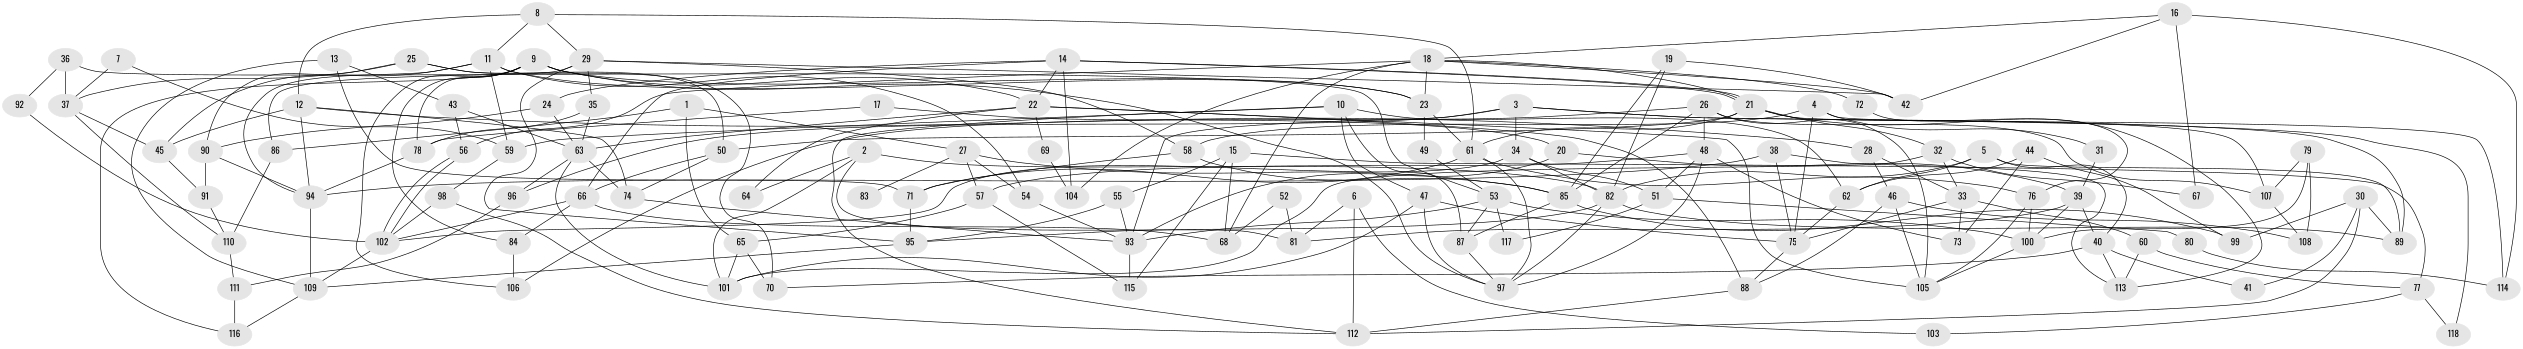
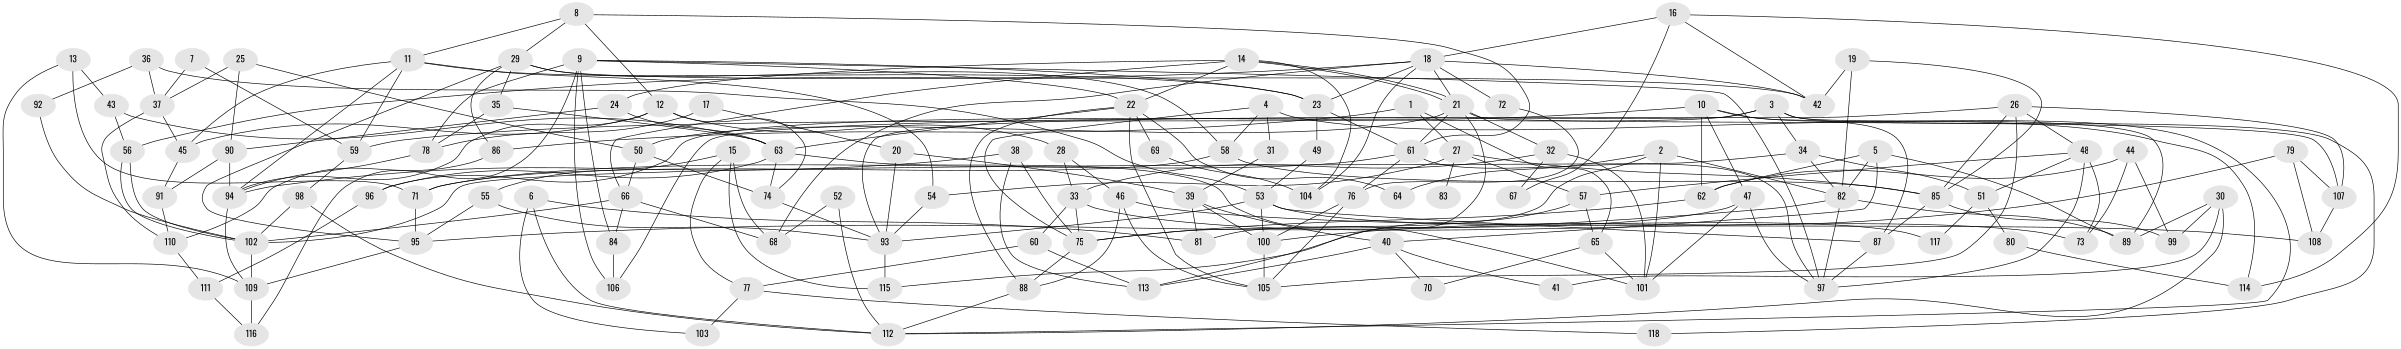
(728, 97) -> none
(1288, 216) -> (850, 267)
